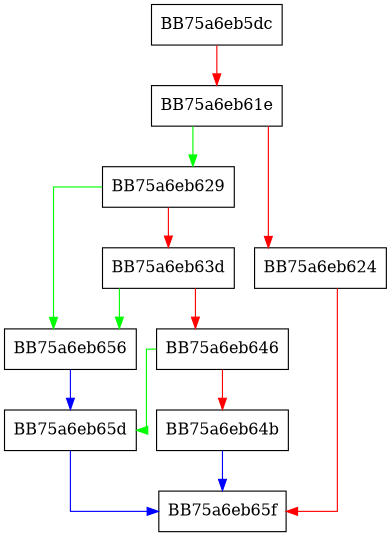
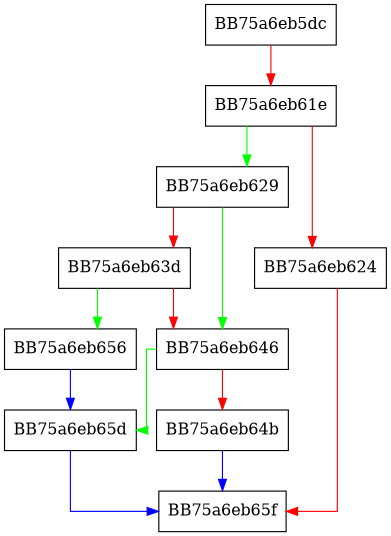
(54, 228) -> (222, 263)
